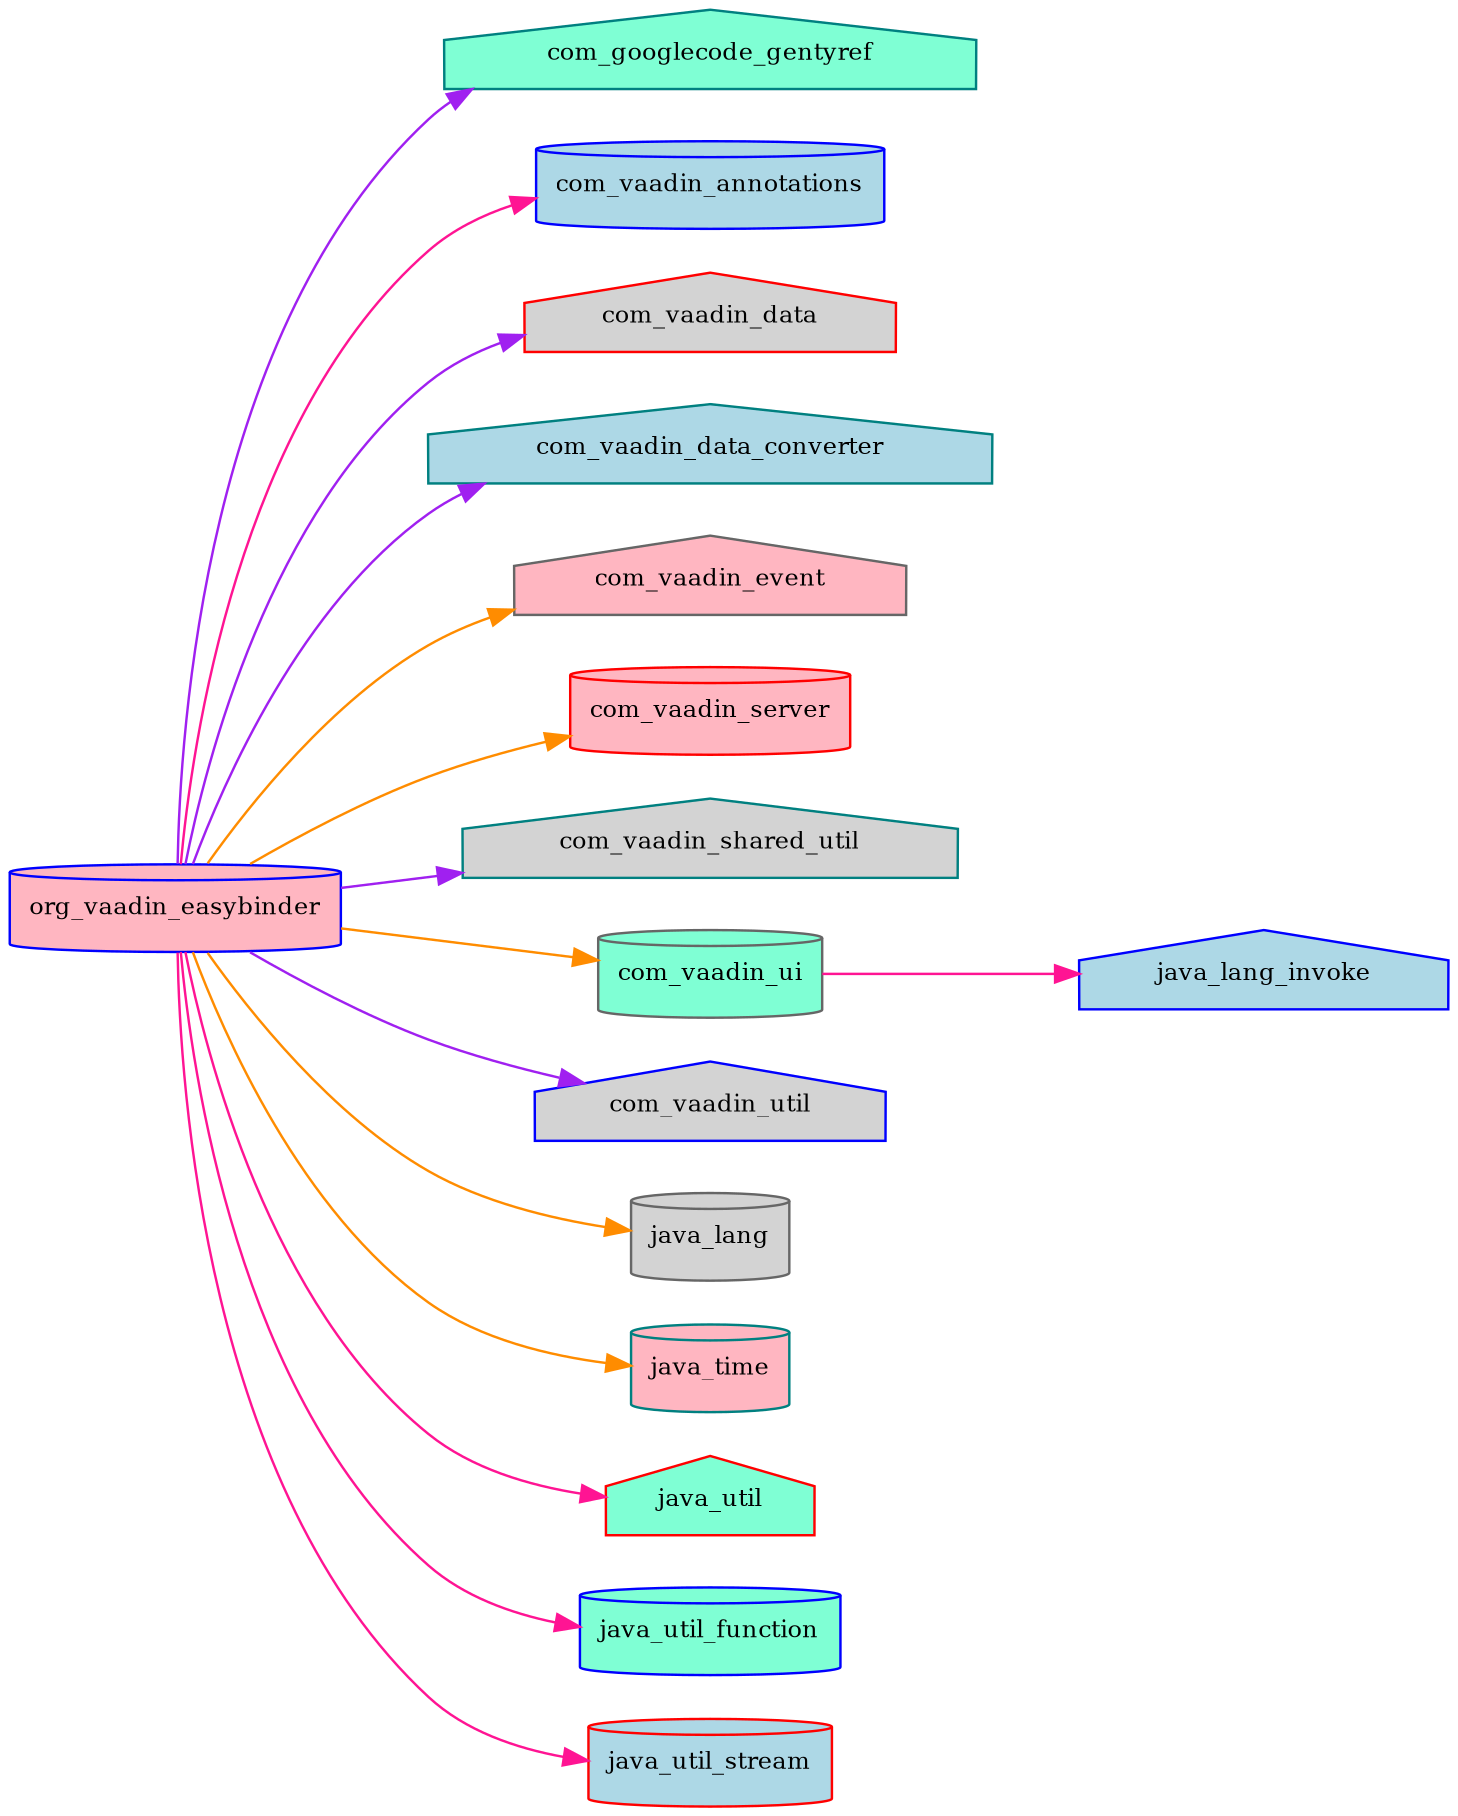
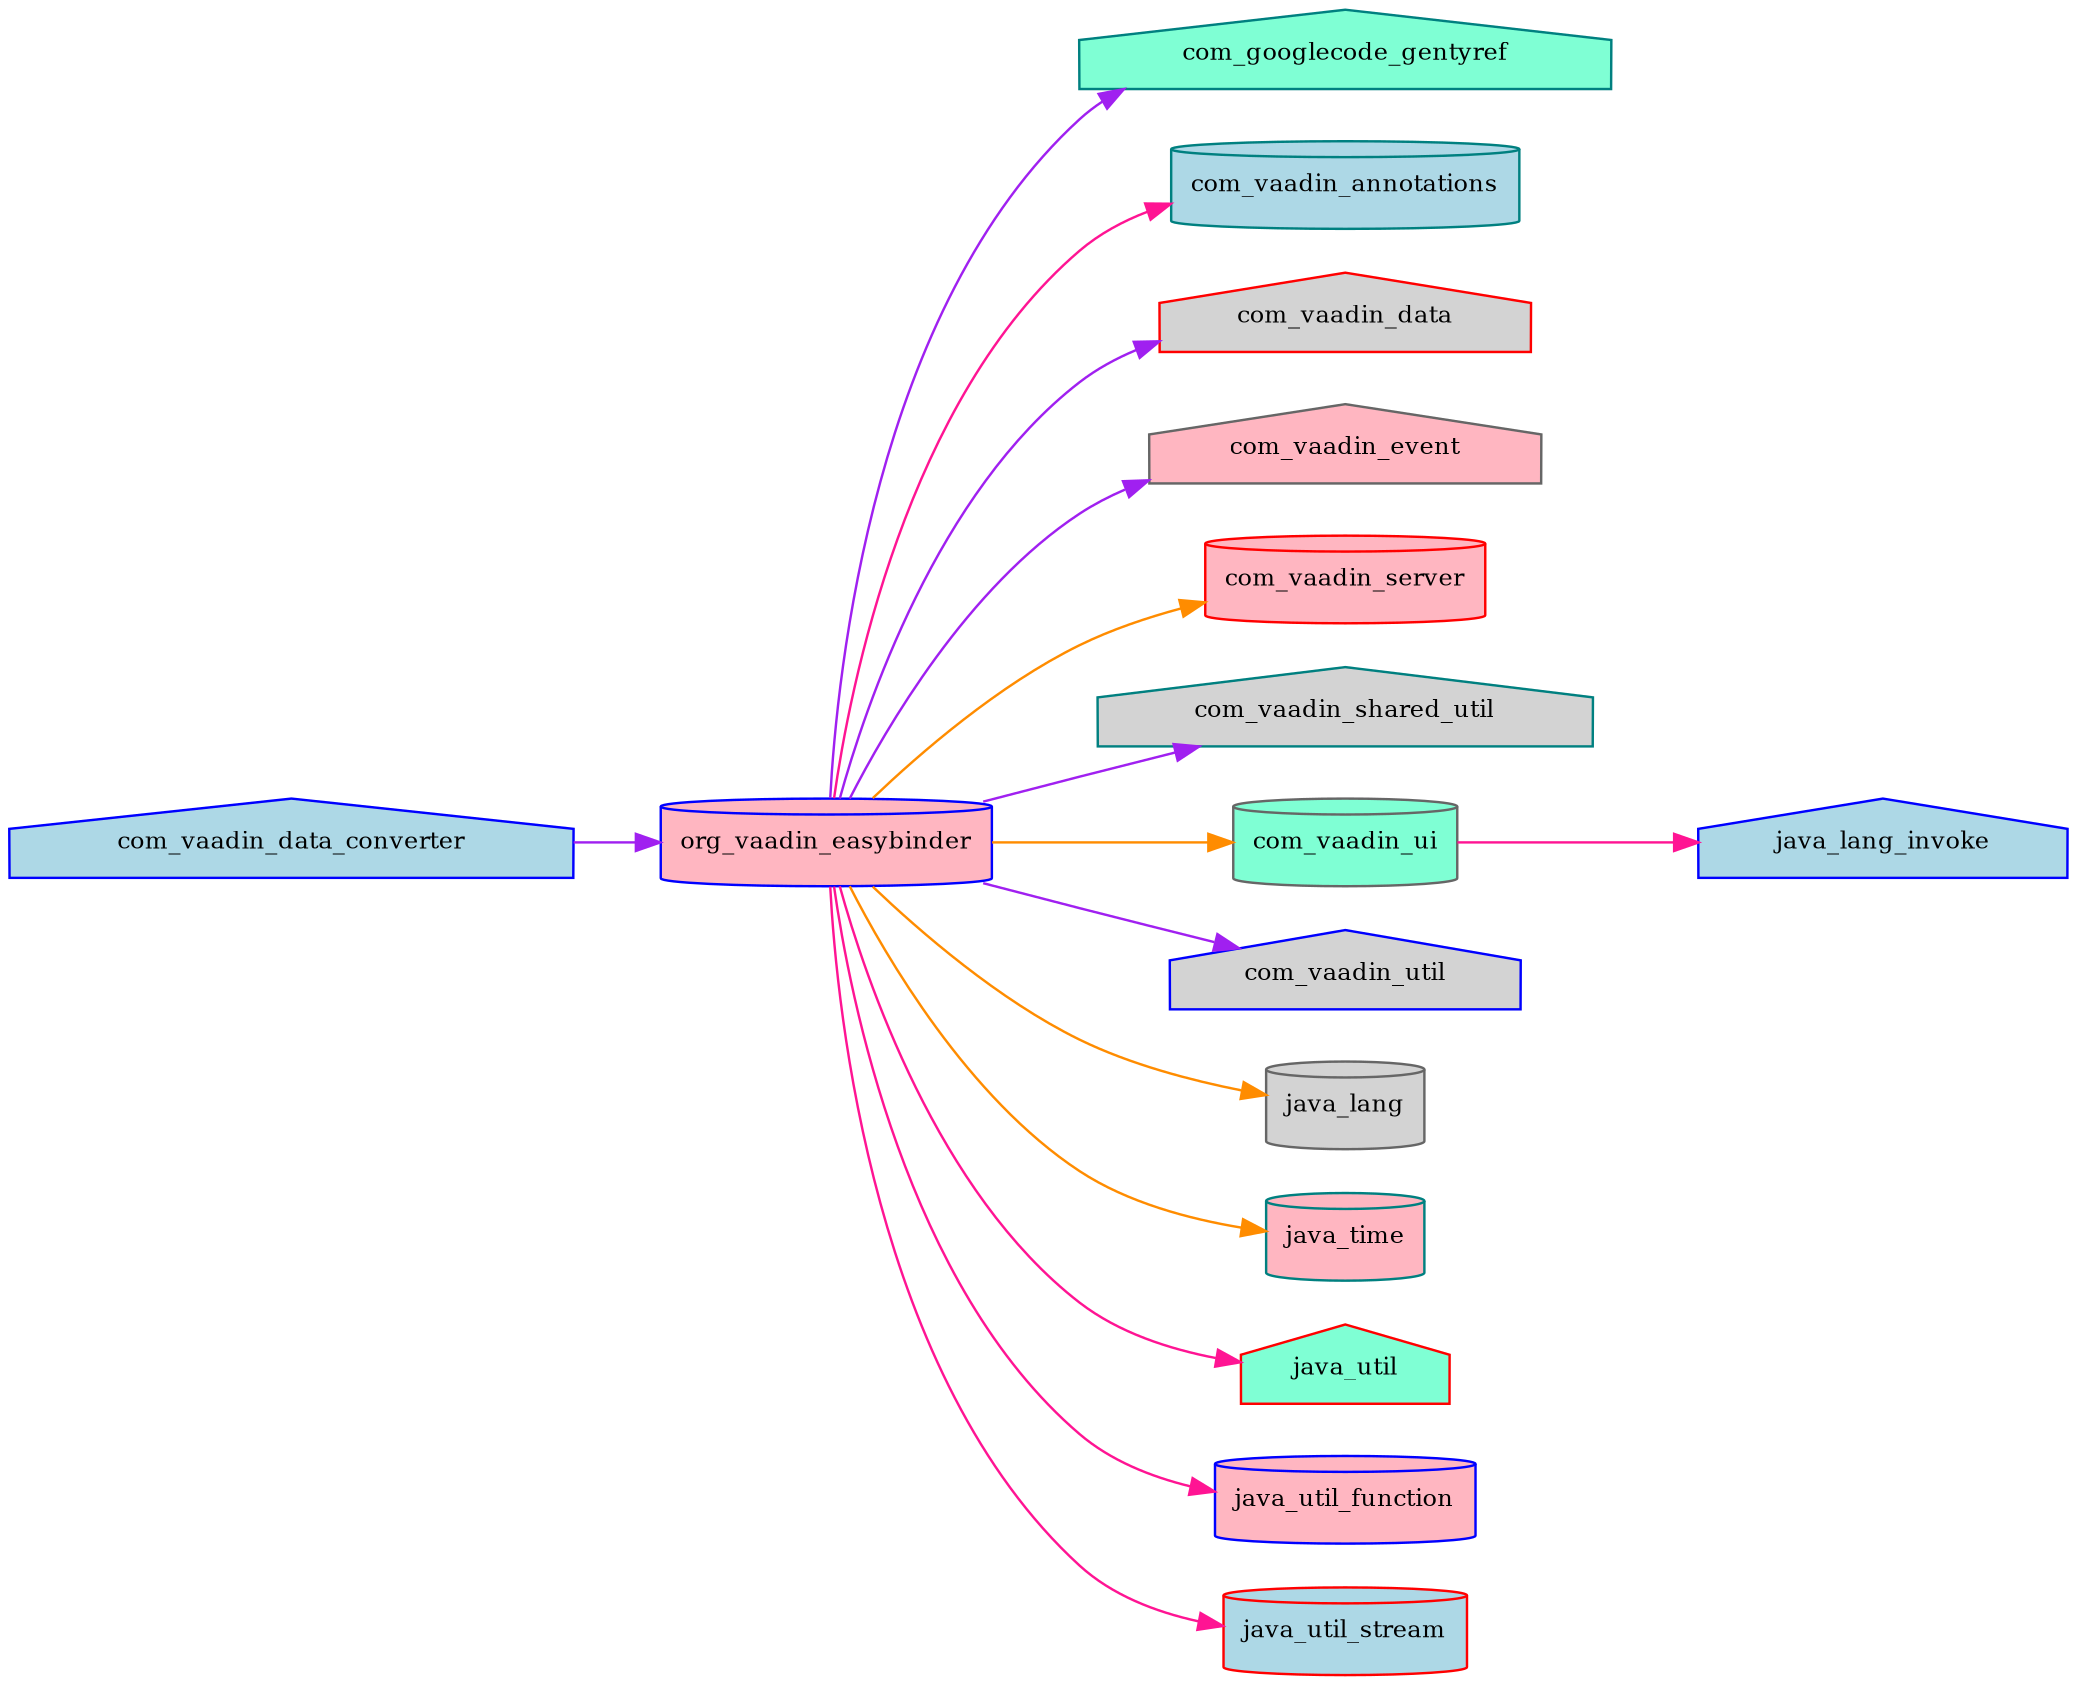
(710, 185) -> (1345, 185)
(710, 448) -> (291, 842)
(297, 656) -> (605, 842)
(331, 719) -> (964, 622)
(710, 1631) -> (1345, 1500)
